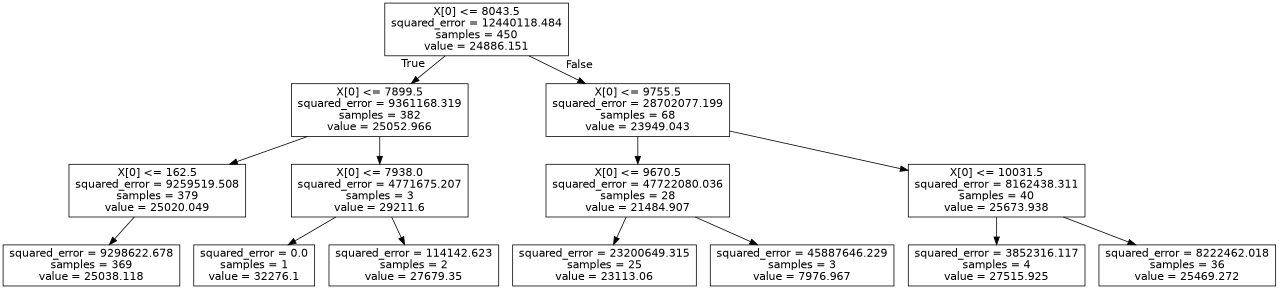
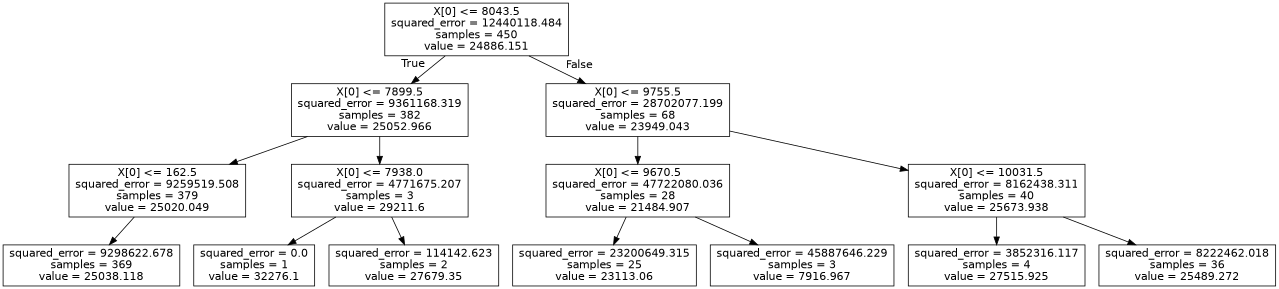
(802, 265) -> (802, 265)
(1187, 265) -> (1187, 265)
